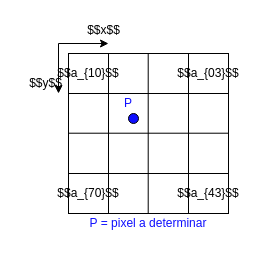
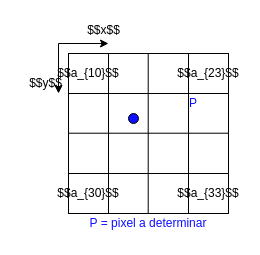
(209, 74) -> (209, 74)
(129, 104) -> (194, 104)
(89, 194) -> (89, 194)
(209, 194) -> (209, 194)
